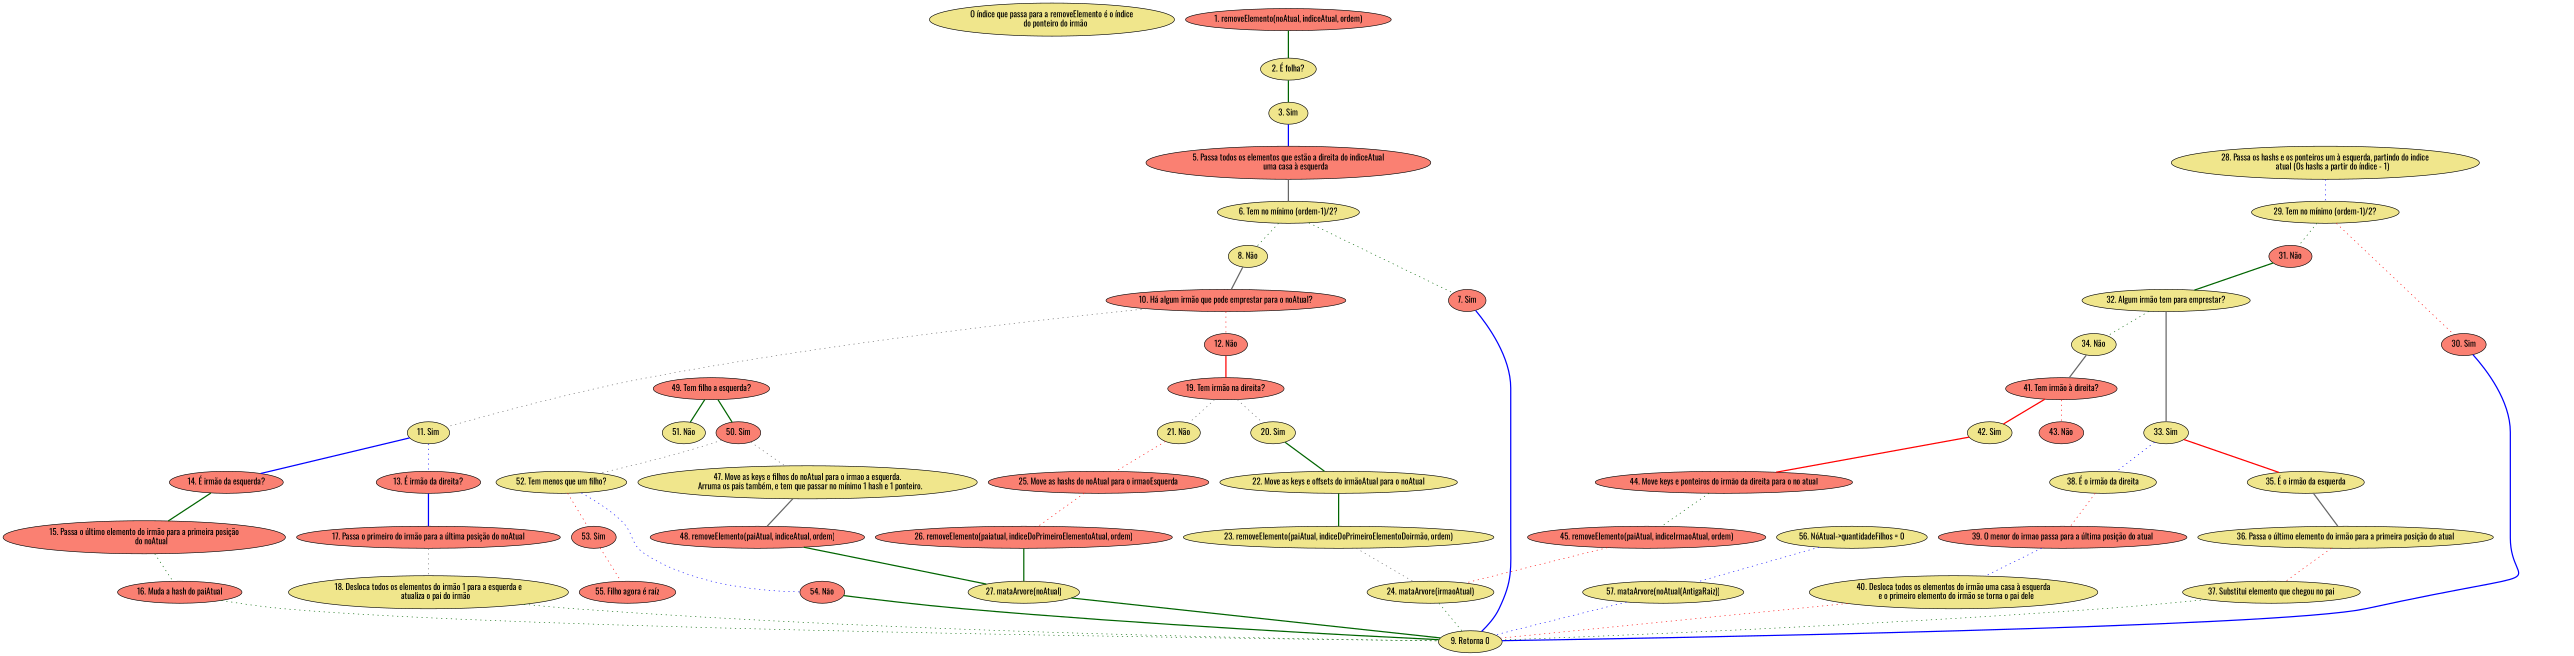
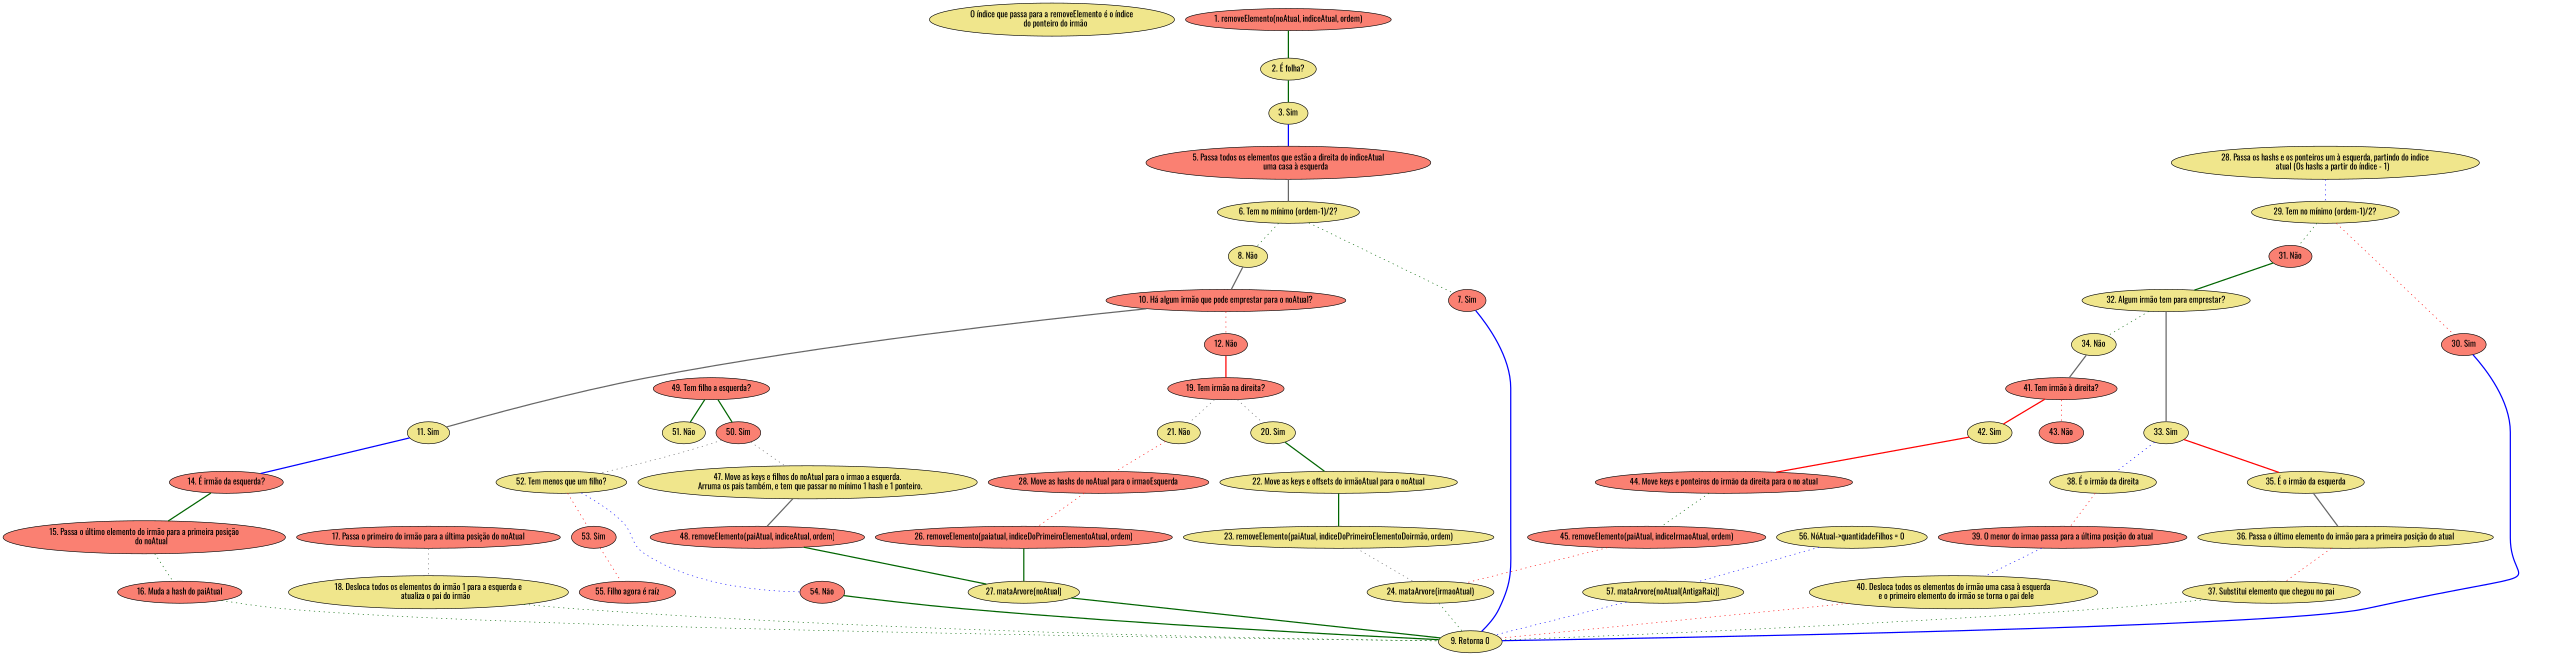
(794, 353) -> (794, 353)
(428, 482) -> none
(1099, 482) -> (1099, 482)
